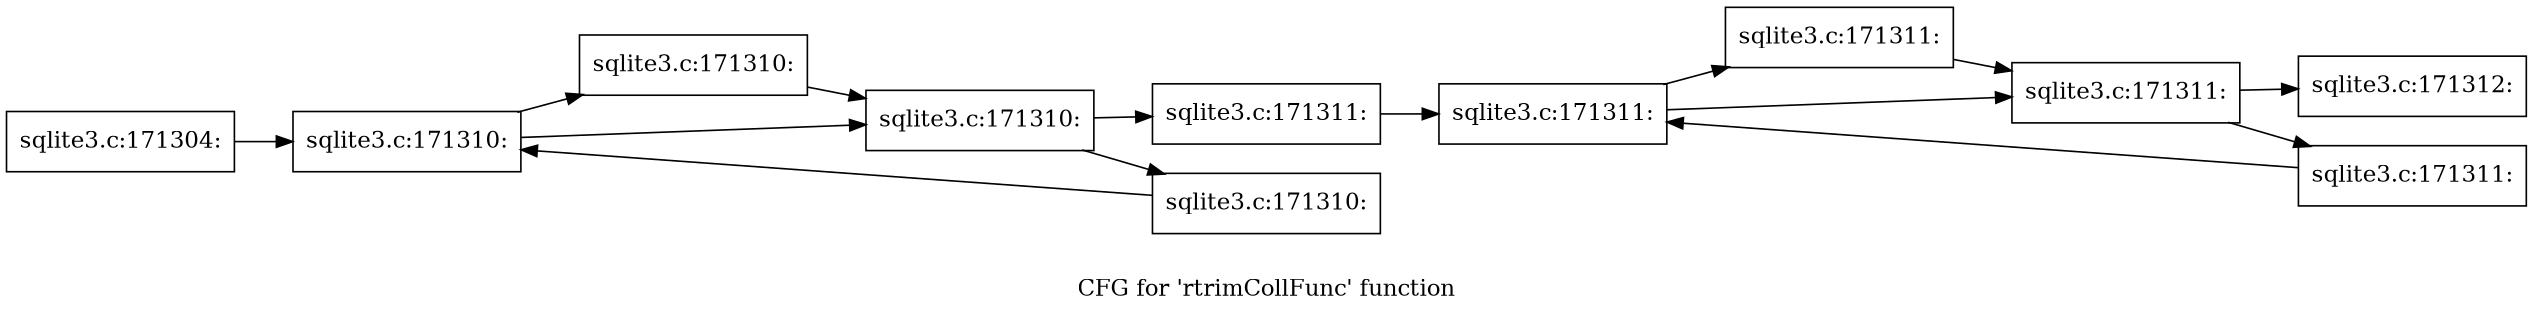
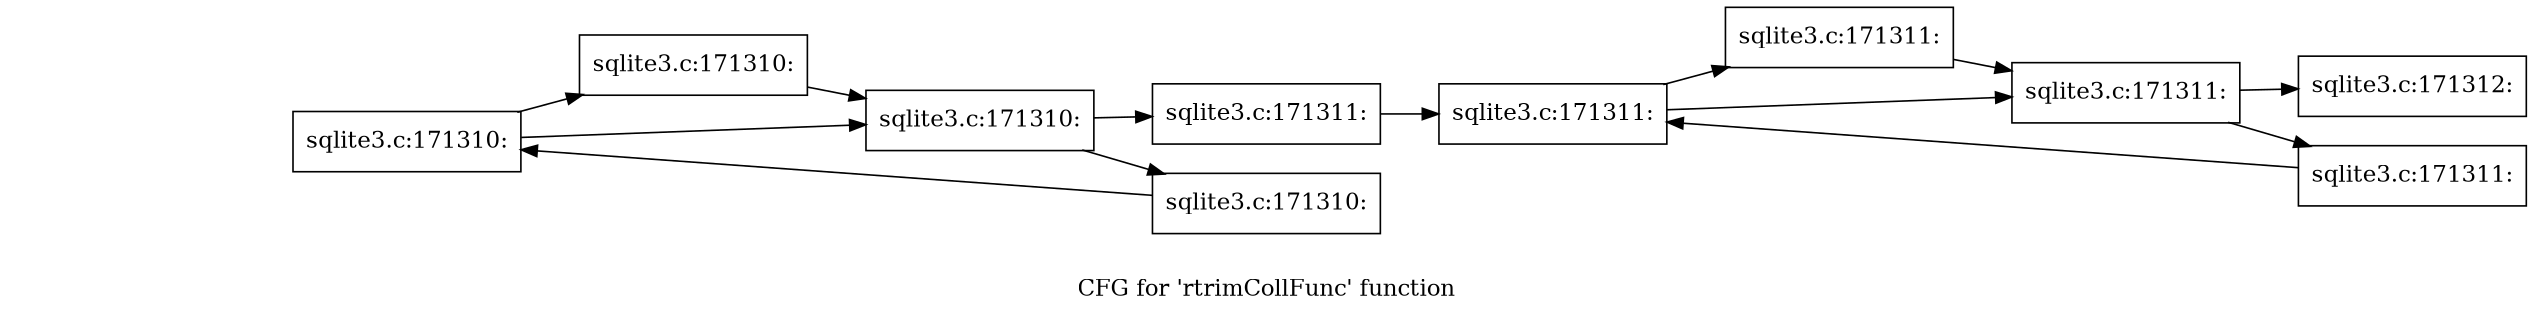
(120, 142) -> none
